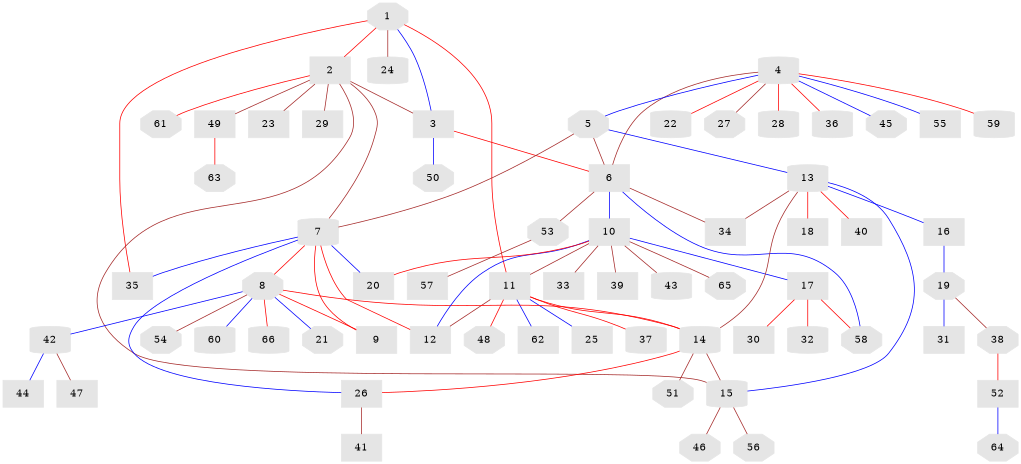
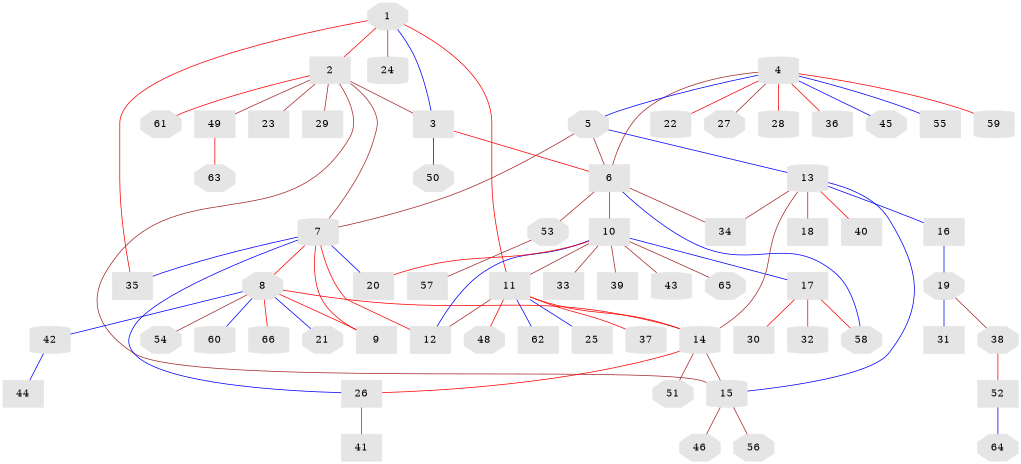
(609, 205) -> (609, 205)
(77, 394) -> none
